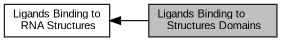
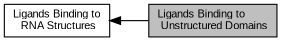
(213, 21) -> (213, 21)
